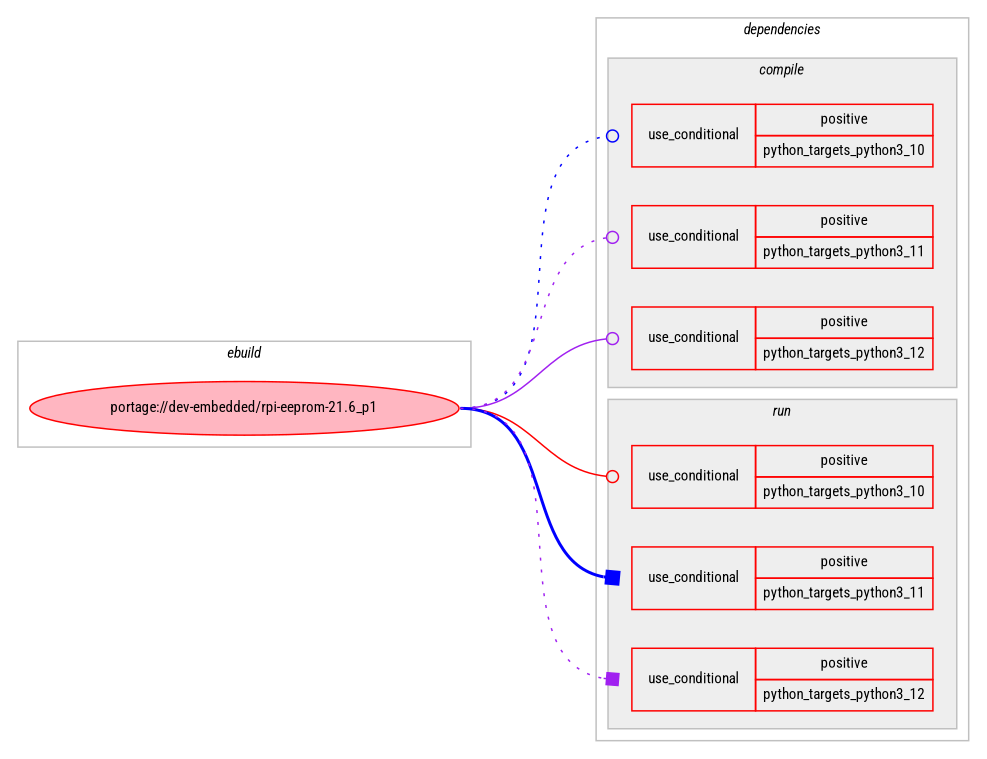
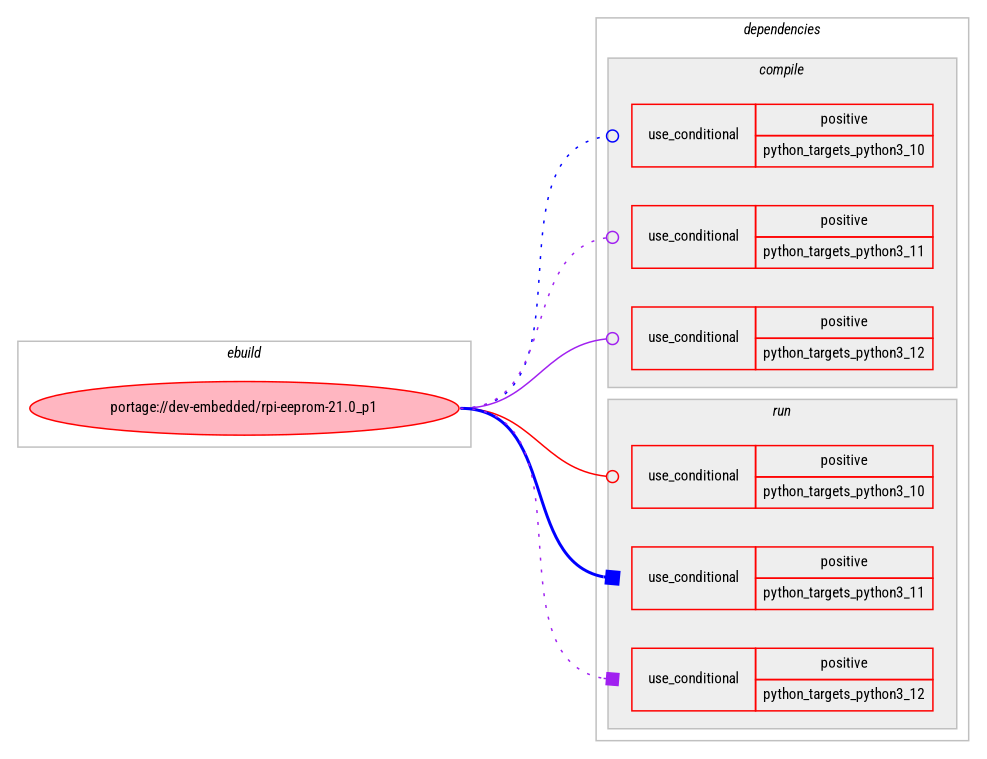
(244, 408) -> (244, 408)
